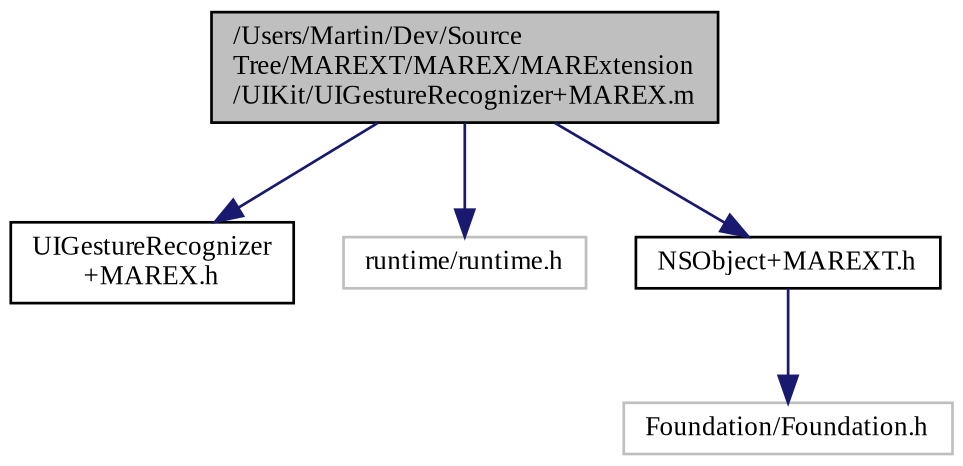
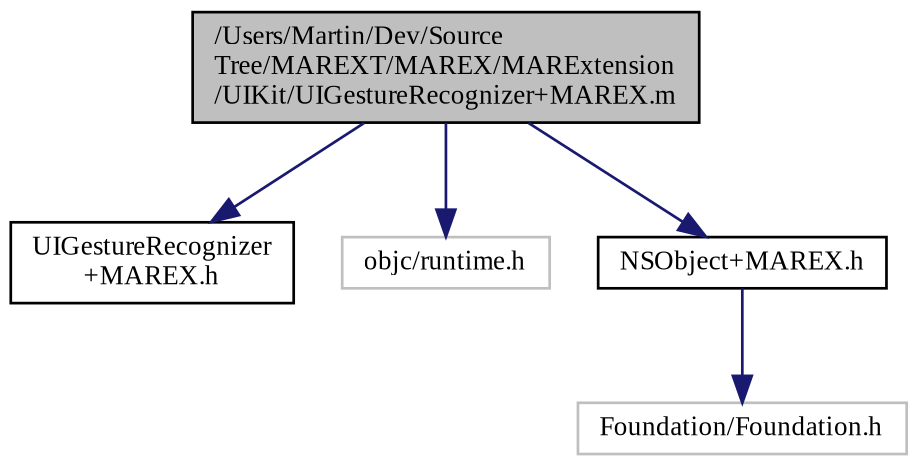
(465, 263) -> (446, 263)
(788, 263) -> (742, 263)
